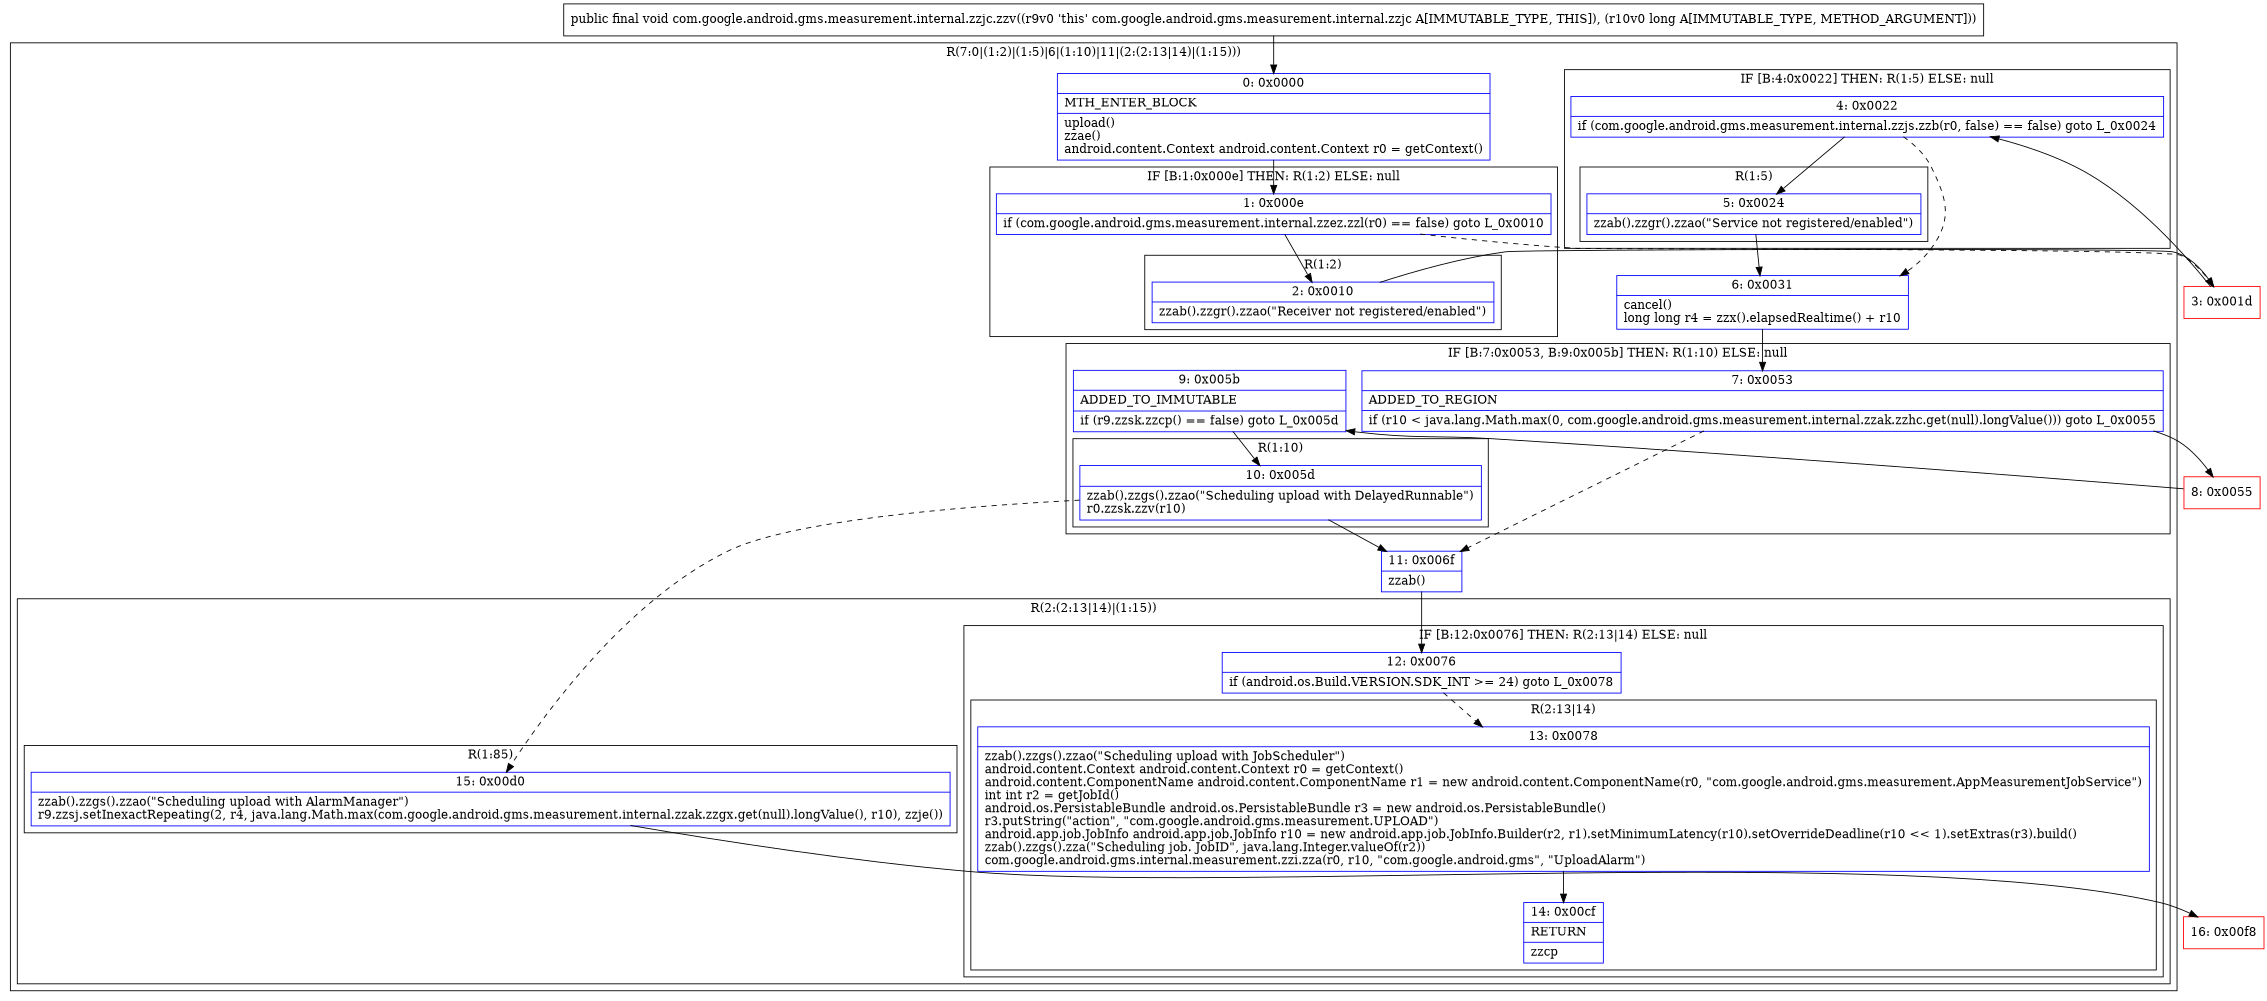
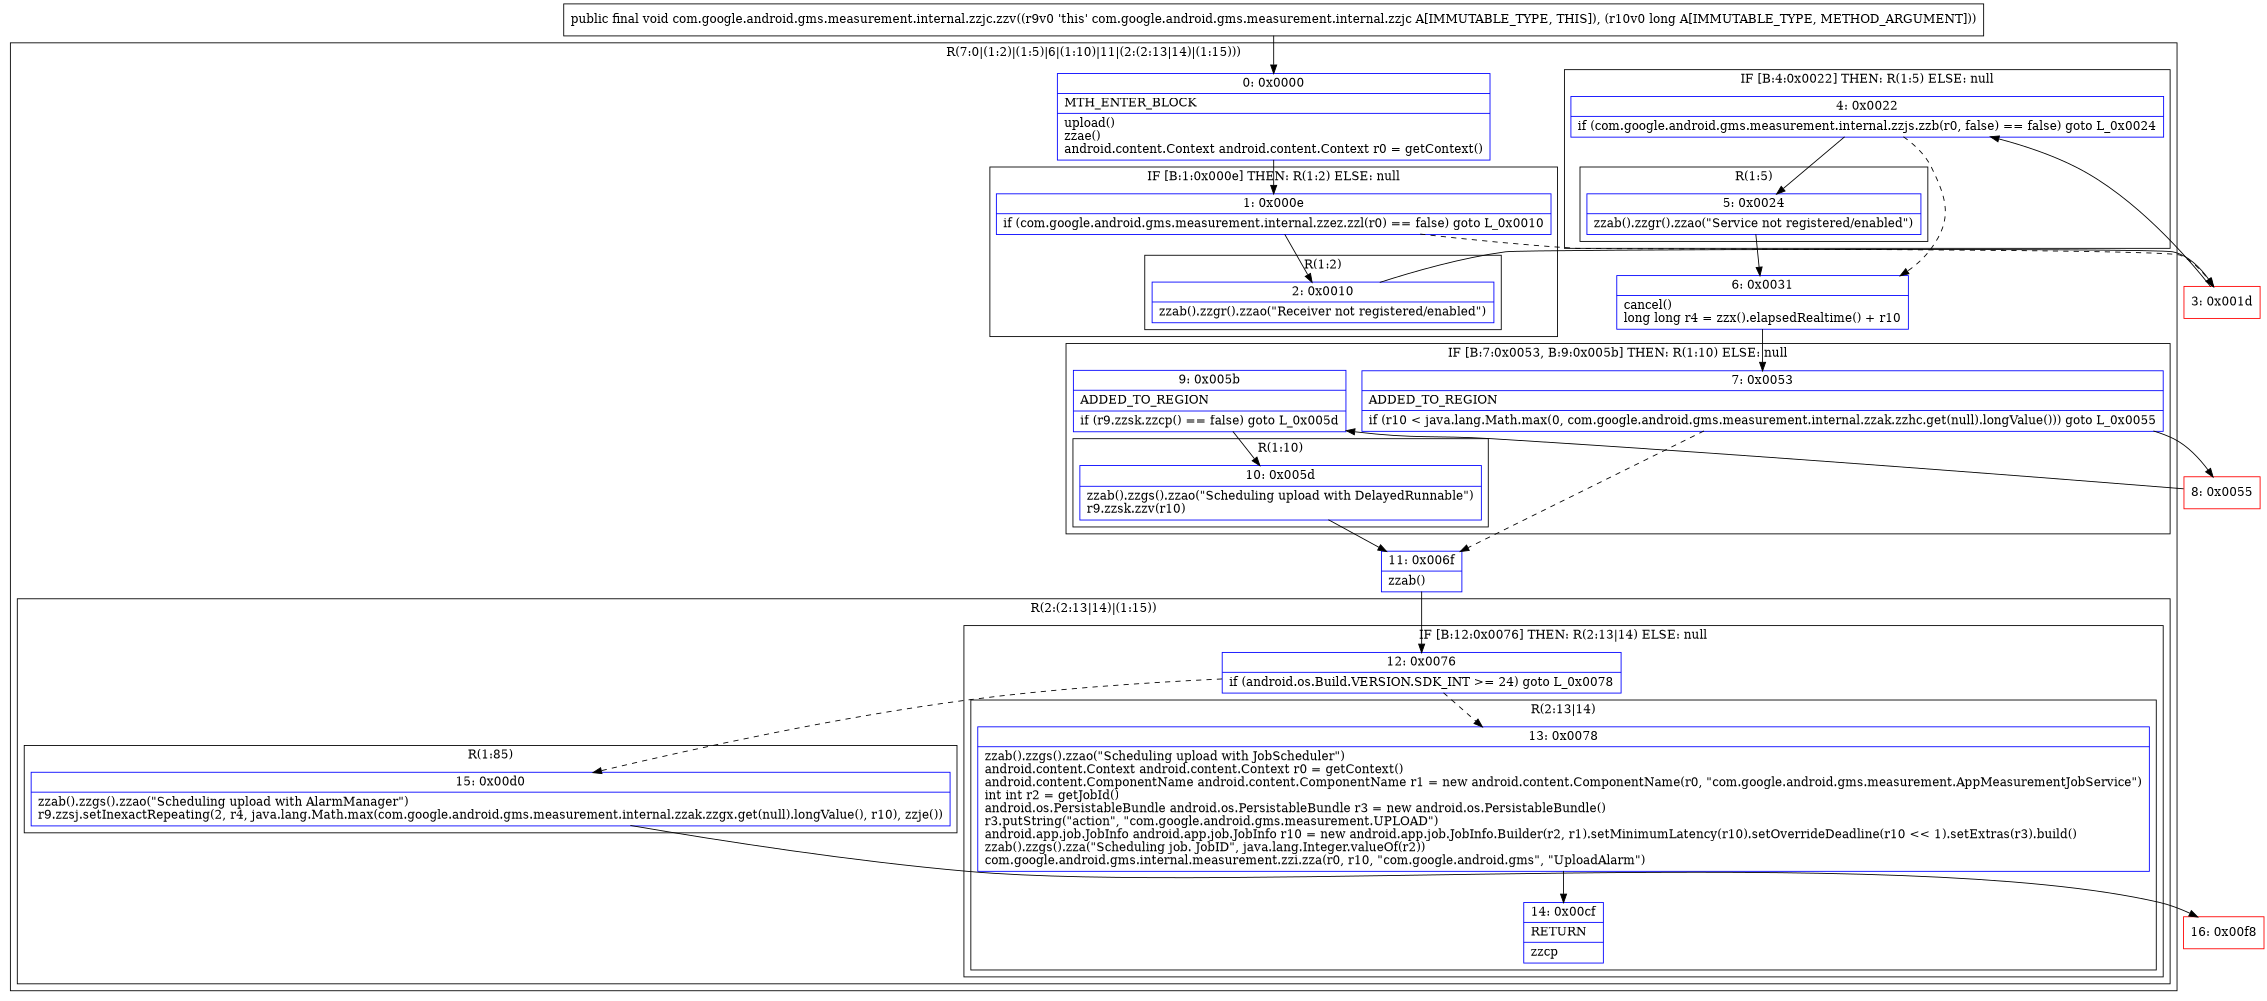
(1159, 400) -> (1145, 400)
(1137, 509) -> (1137, 509)
(751, 542) -> (909, 708)
